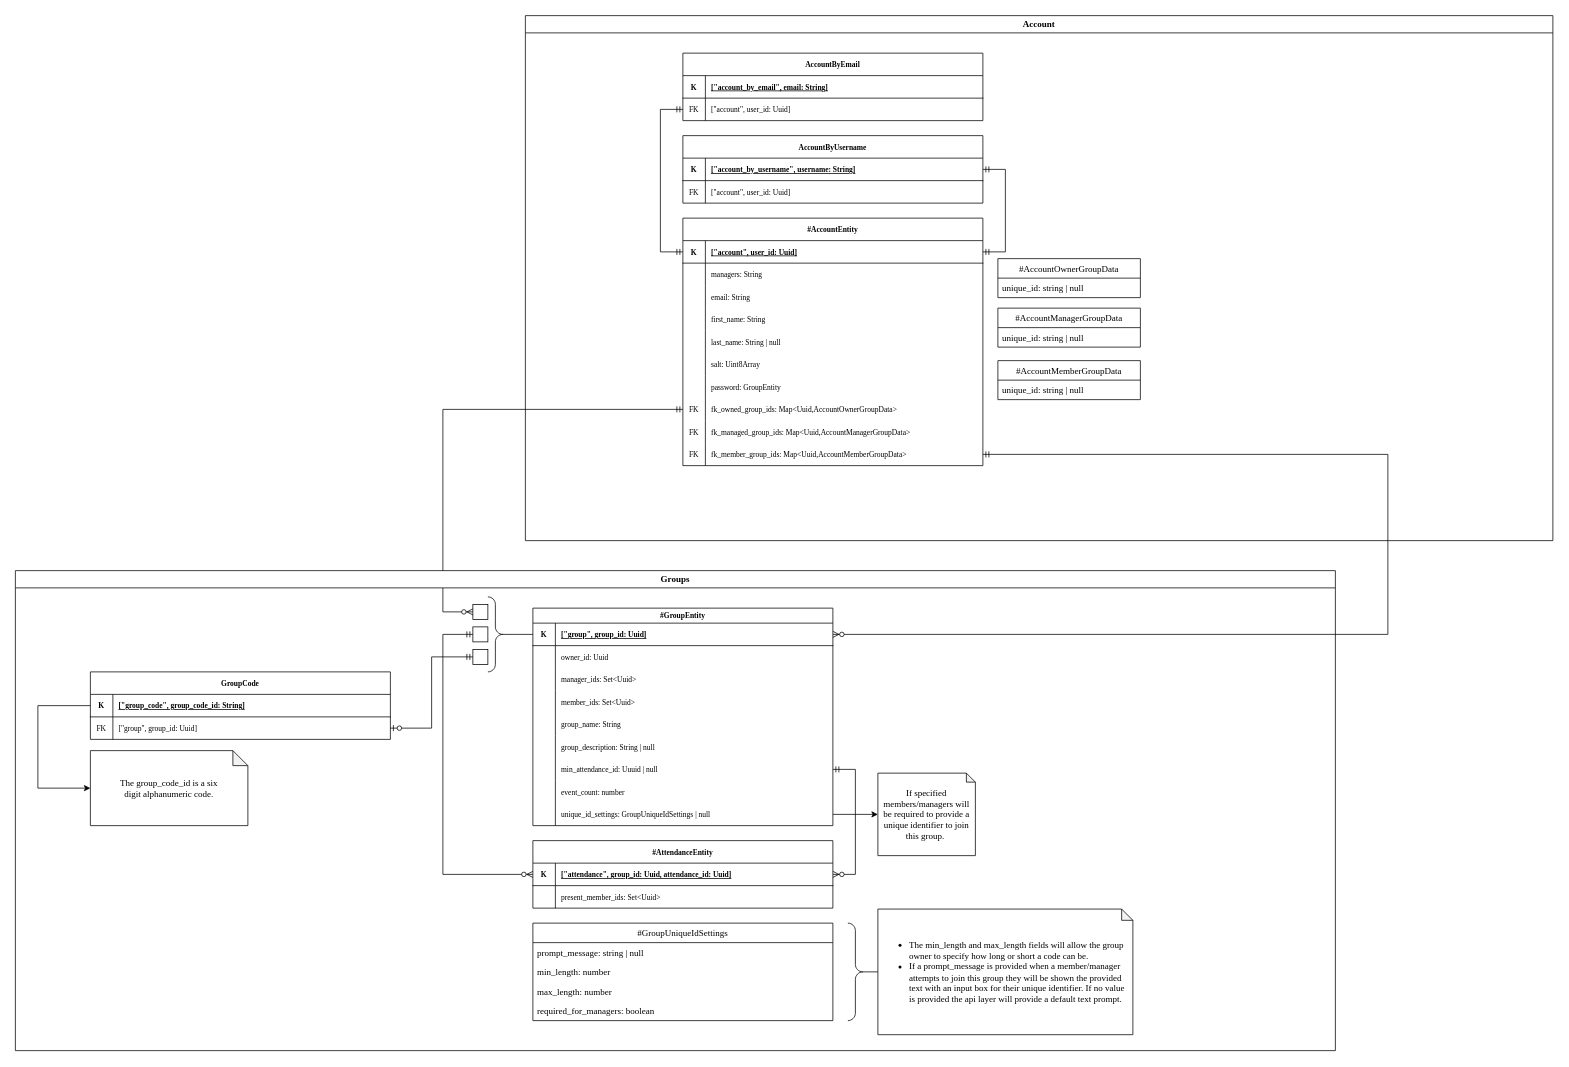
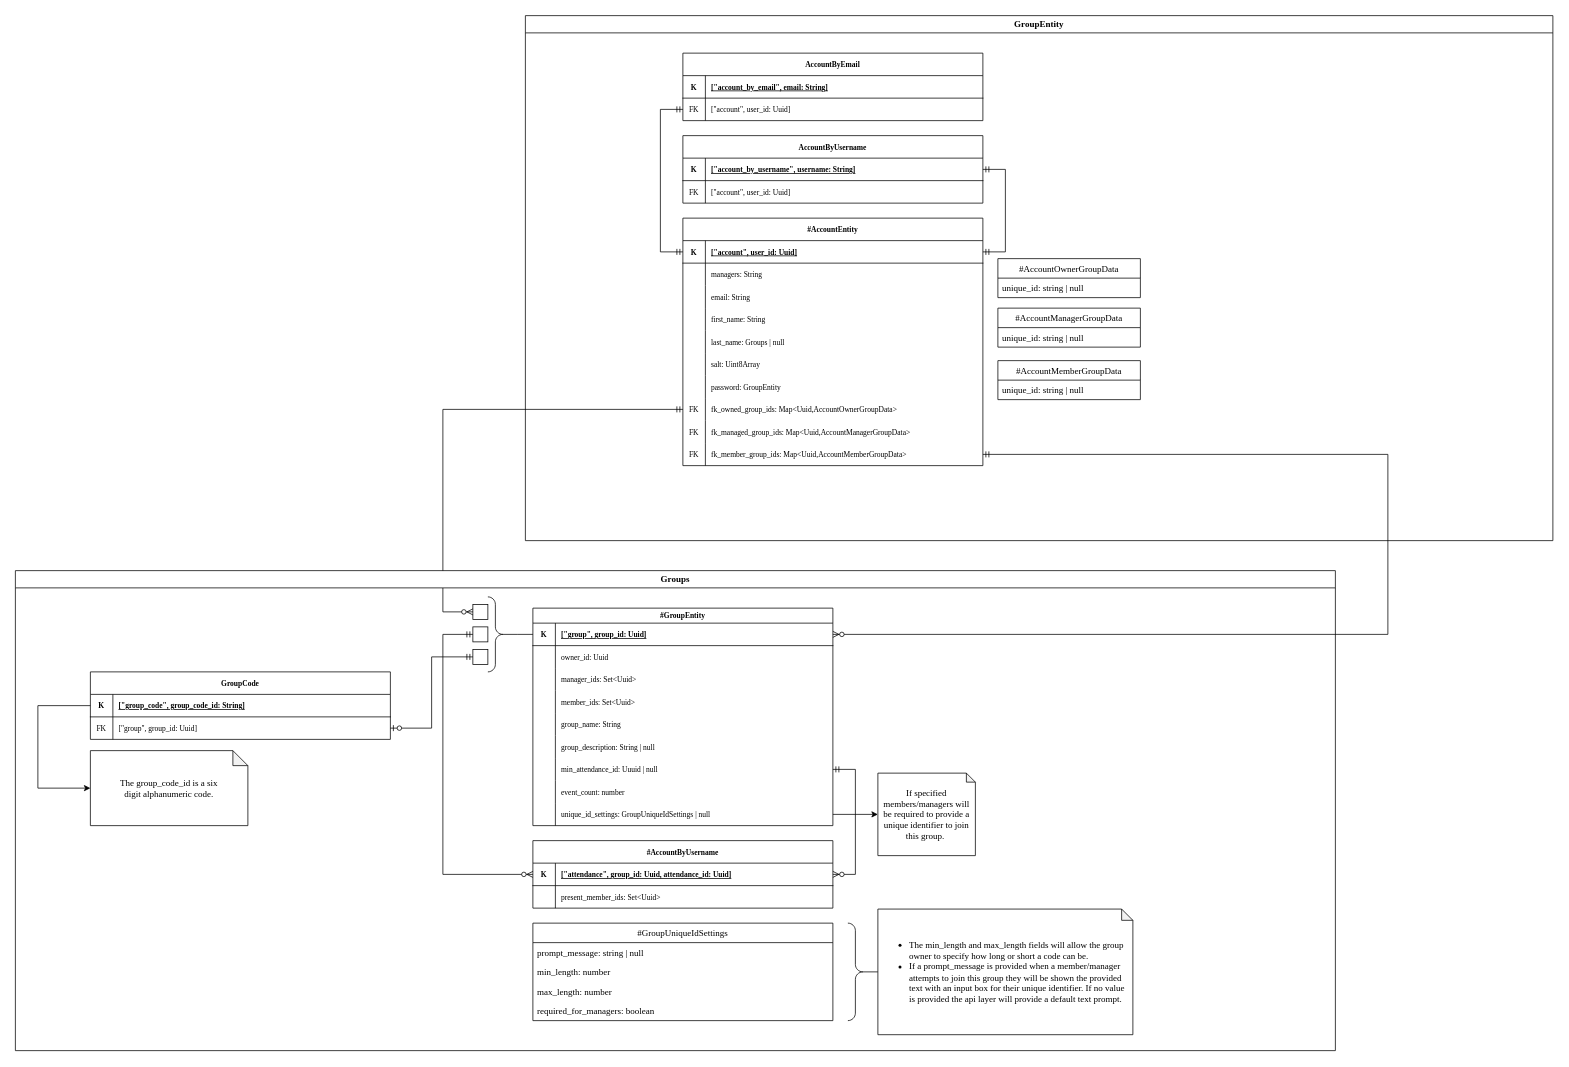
(1039, 24) -> (1039, 24)
(753, 342) -> (754, 342)
(683, 852) -> (683, 852)
